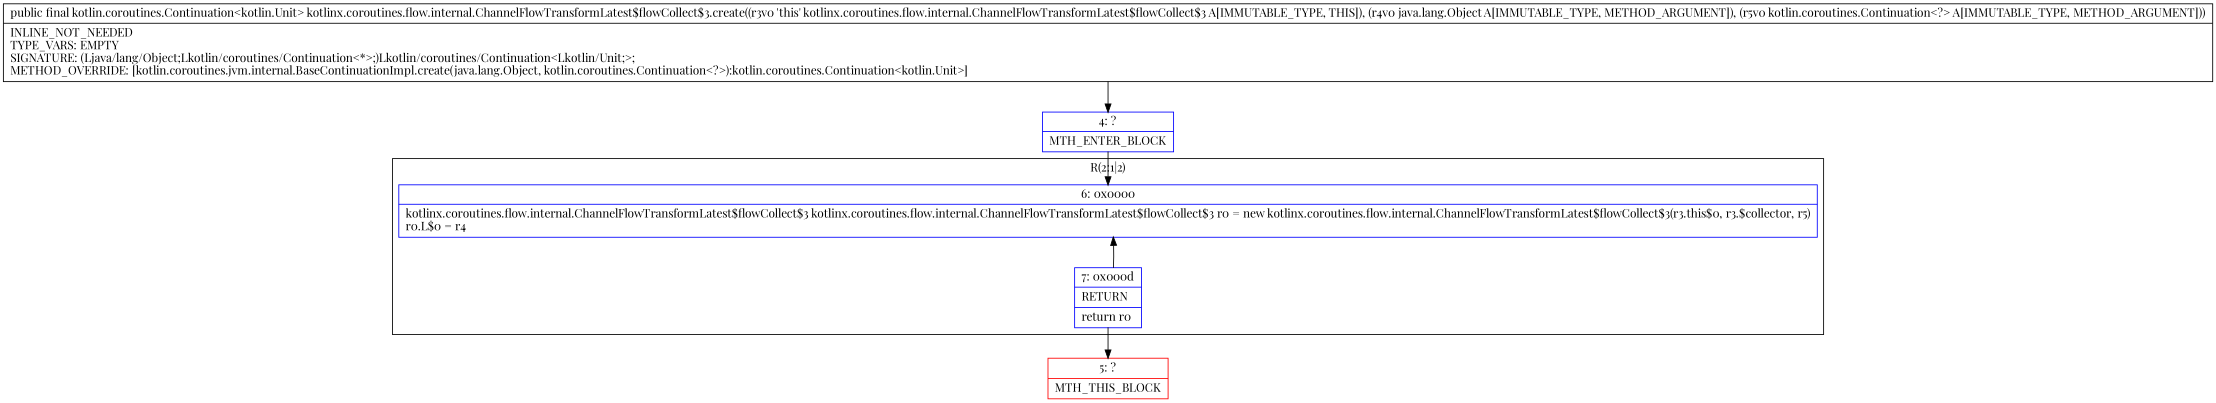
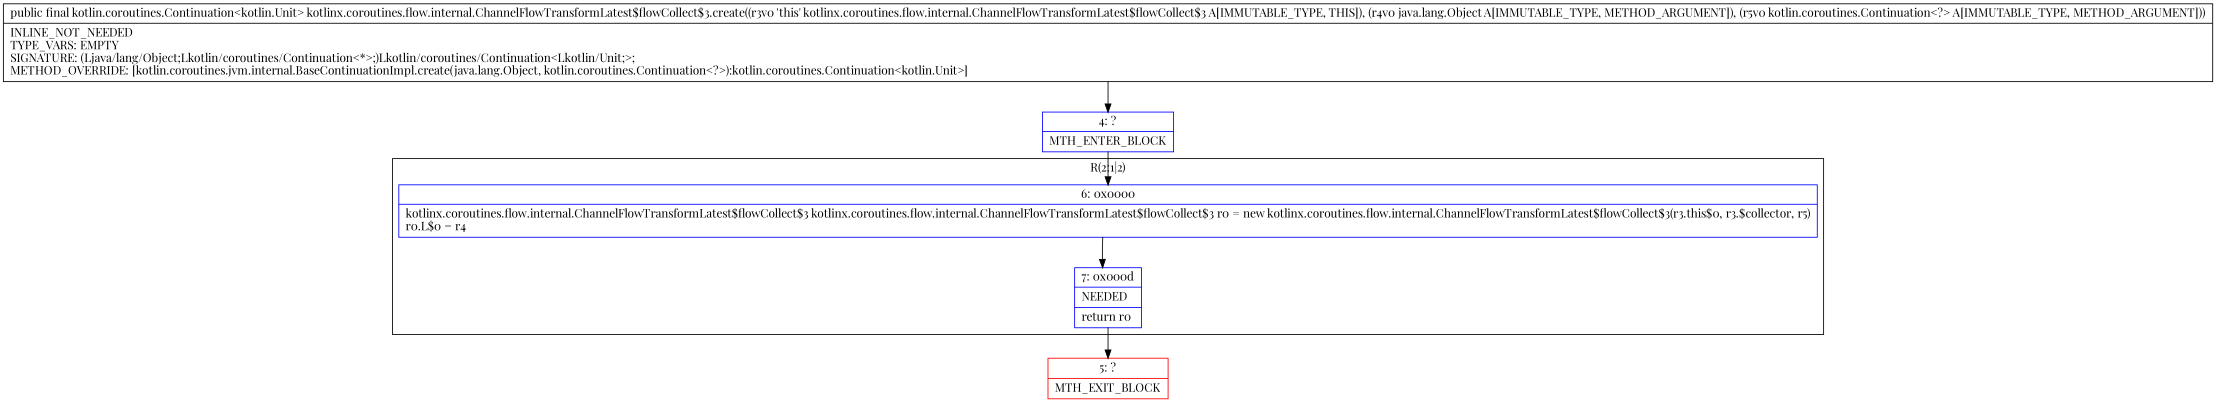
(1114, 257) -> (1102, 248)
(1105, 297) -> (1105, 297)
(1108, 388) -> (1108, 388)
